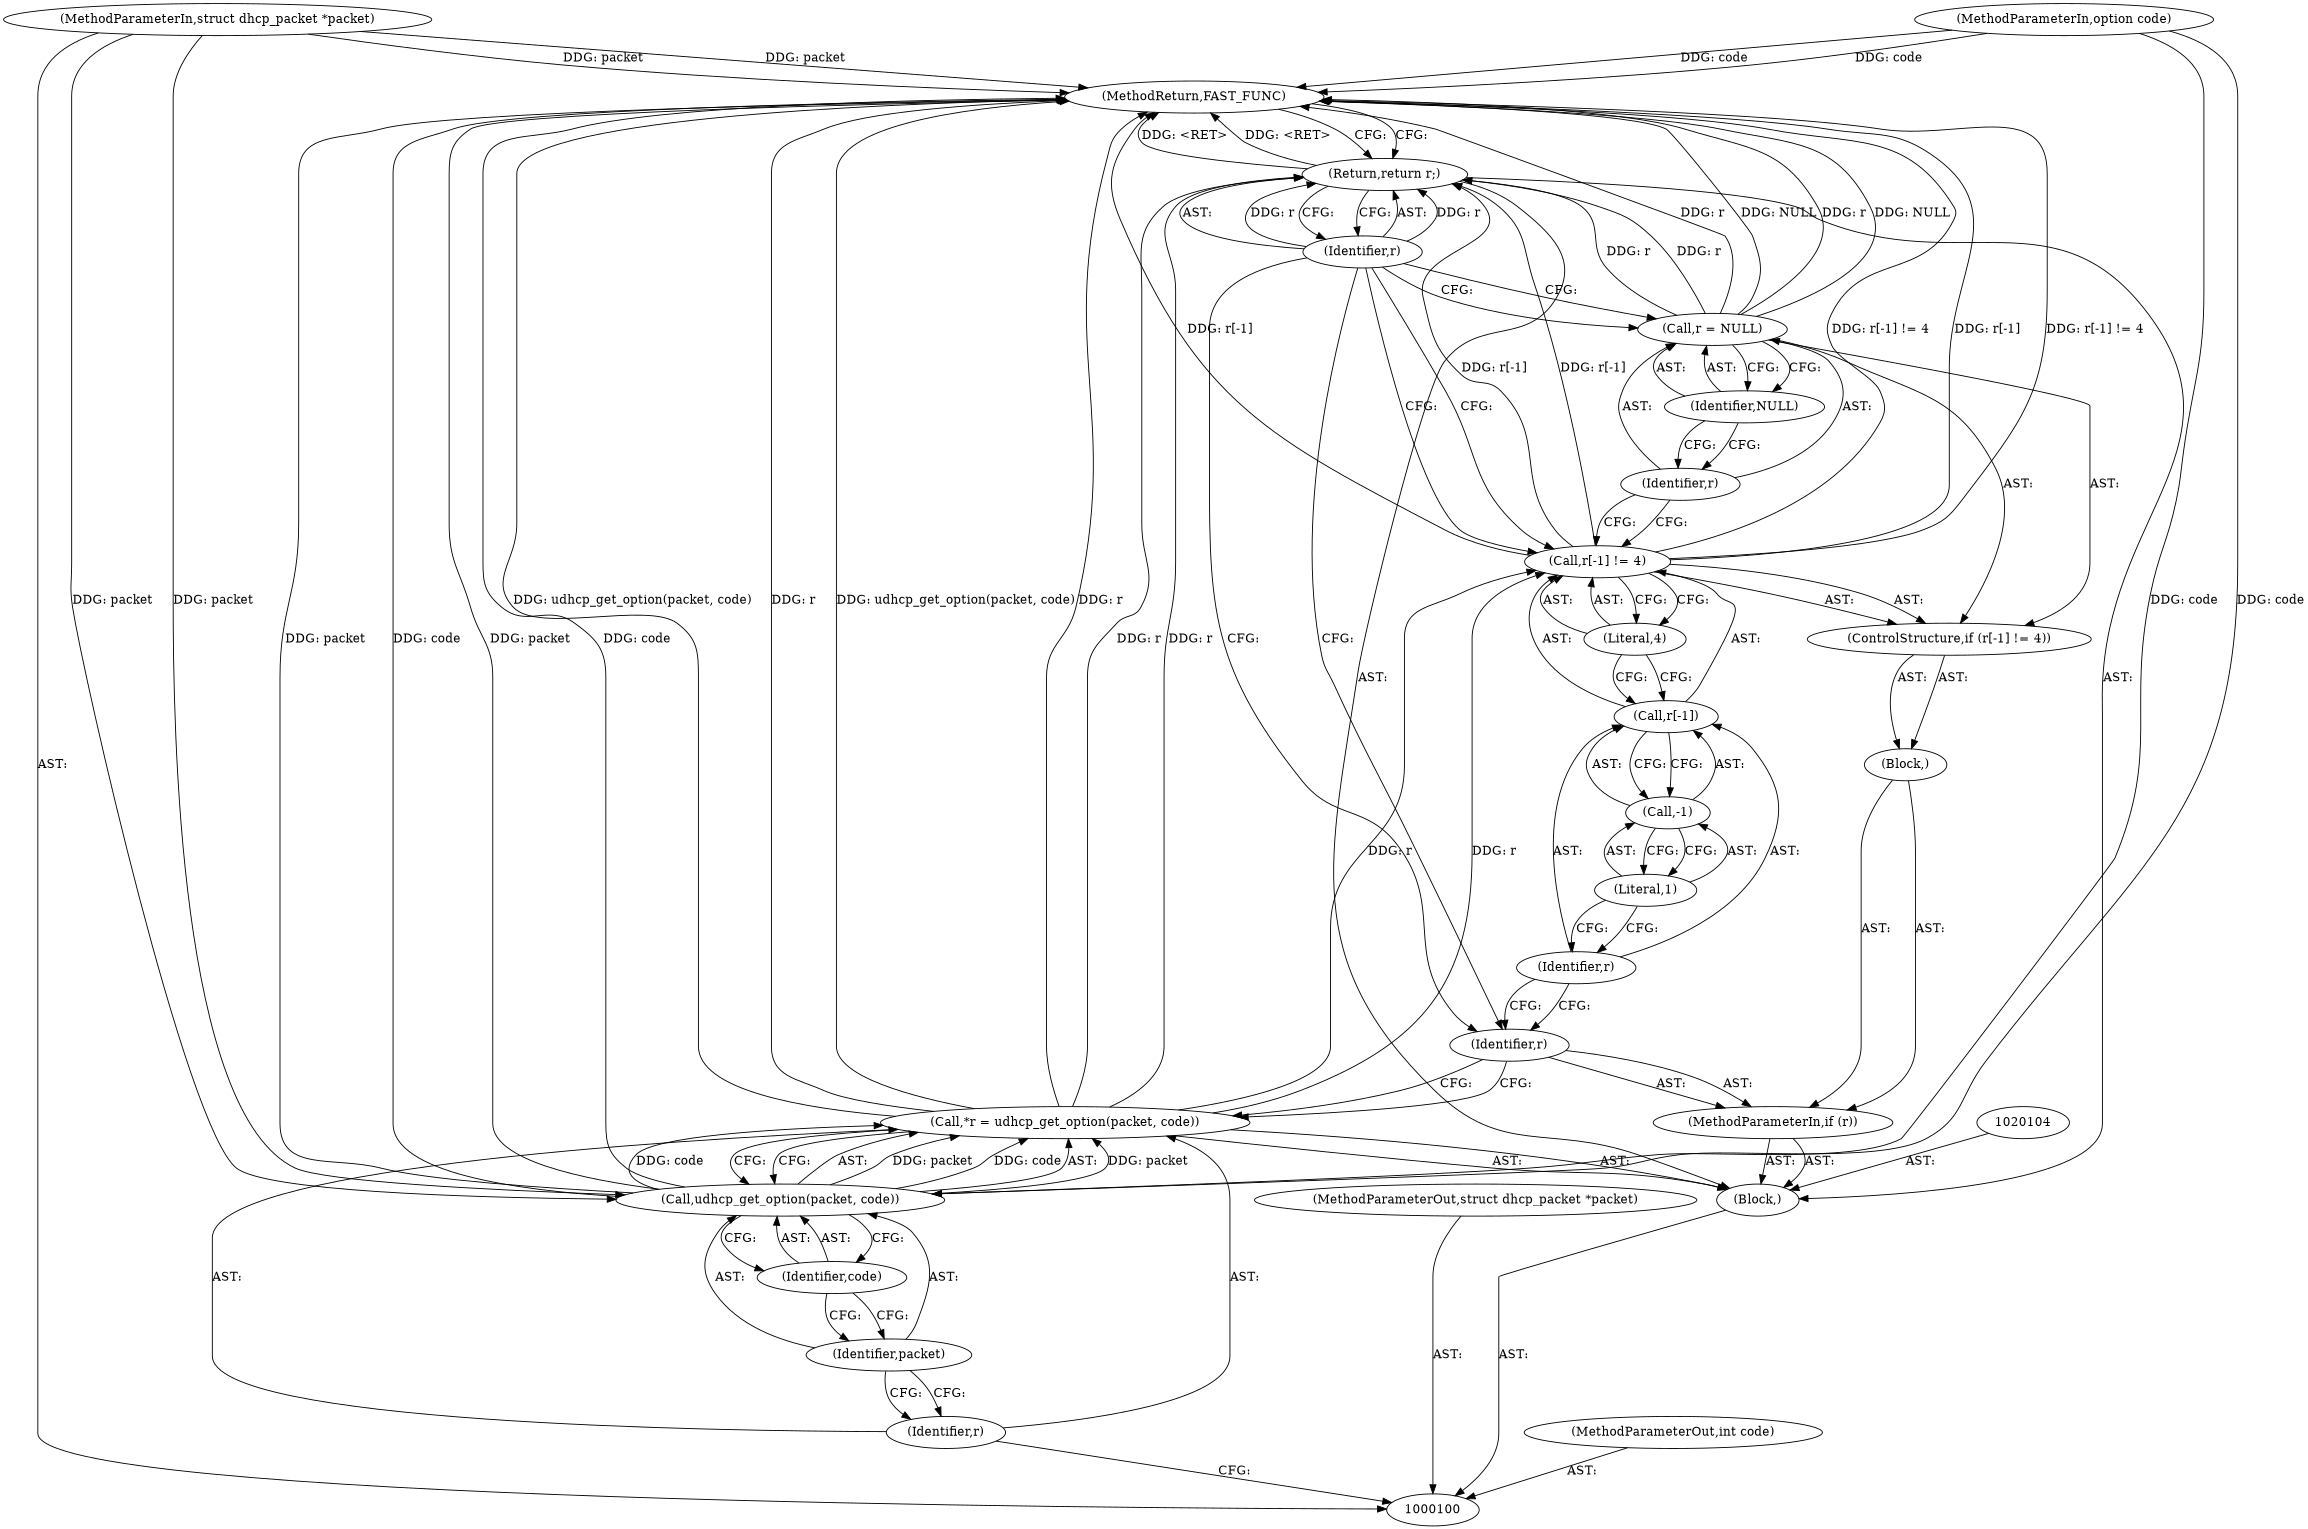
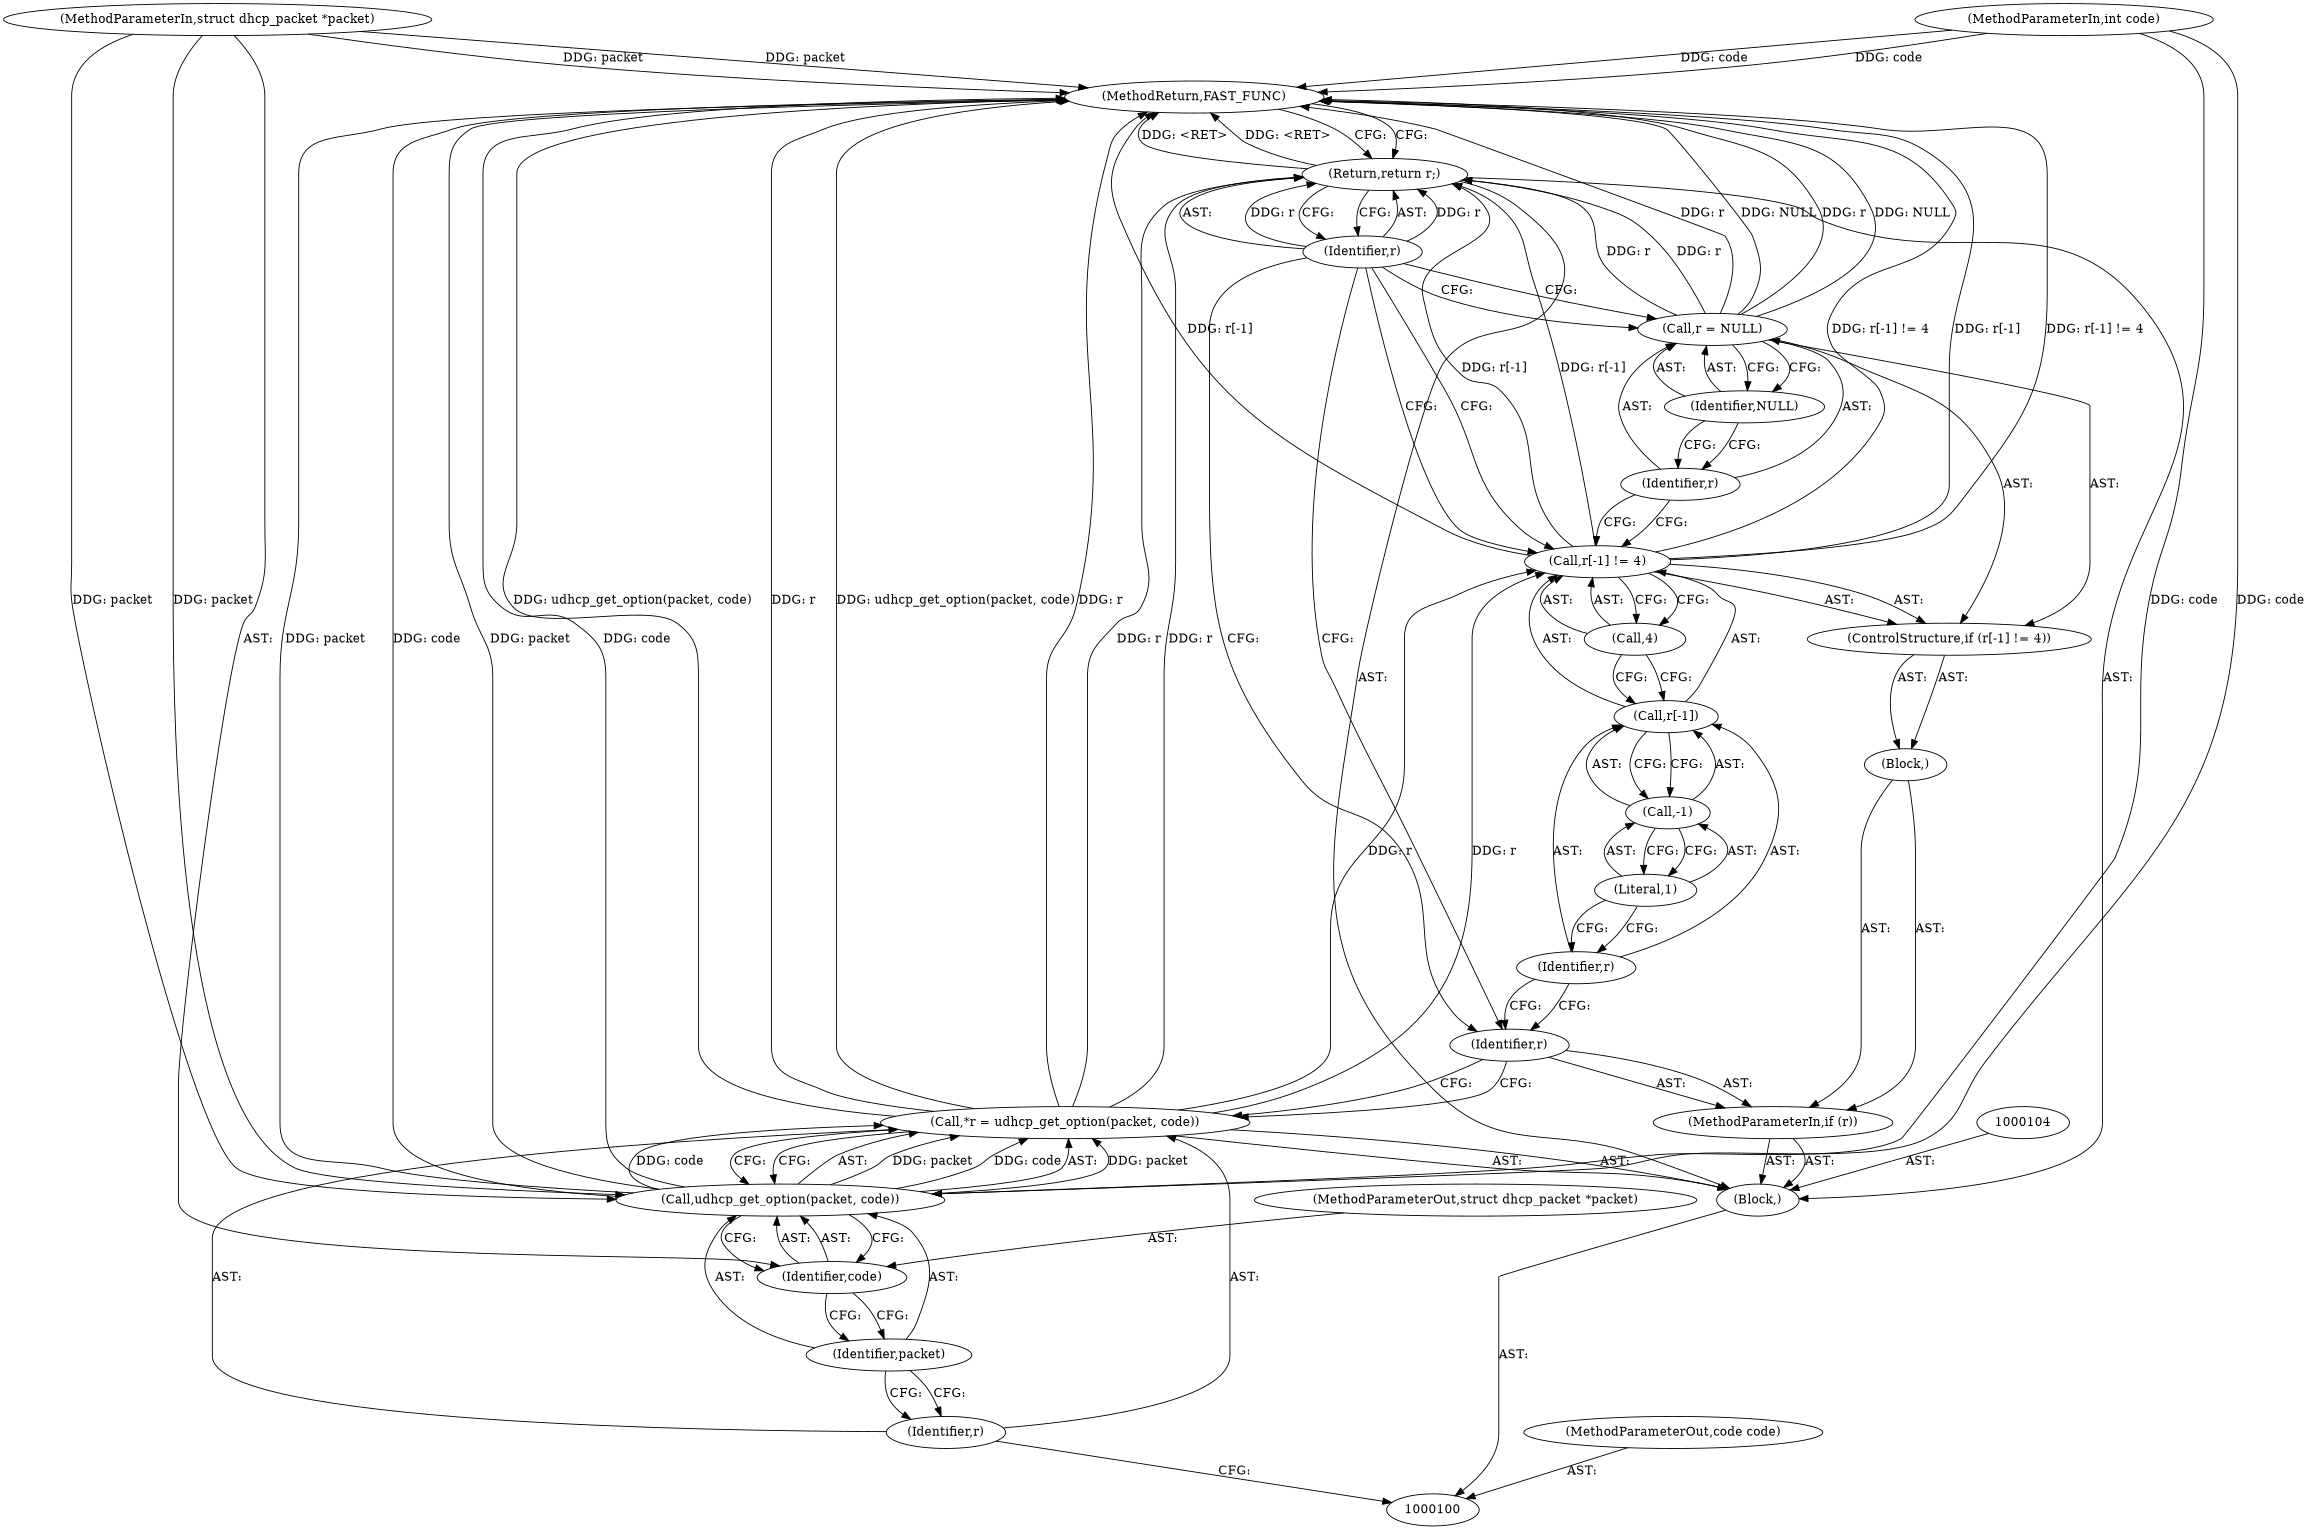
(2064, 20) -> (2064, 20)
(1635, 639) -> (1635, 639)
(2023, 1123) -> (2023, 1123)
(1433, 1347) -> (1119, 1236)
(38, 1391) -> (196, 911)
(1673, 1432) -> (1673, 1432)
